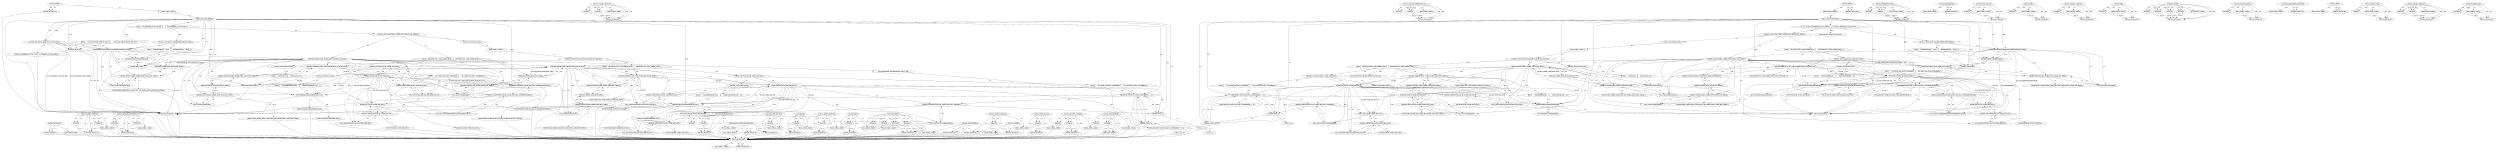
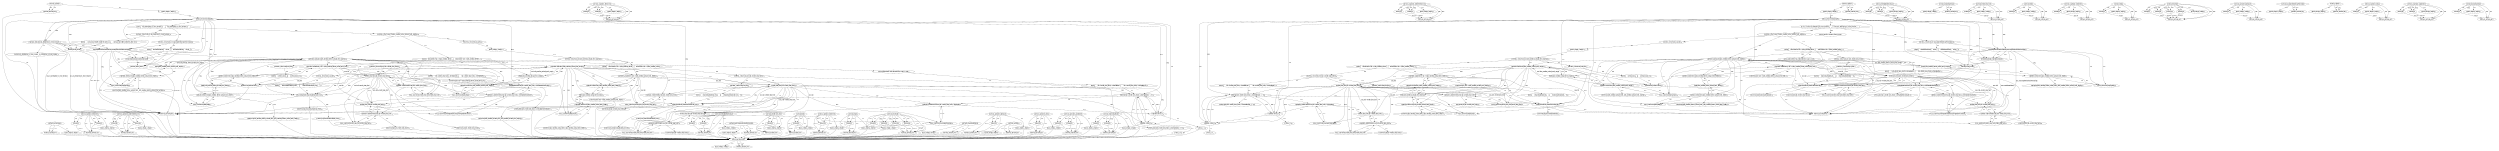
none -> (153, 35)
none -> (1799, 59)
(1366, 76) -> none
